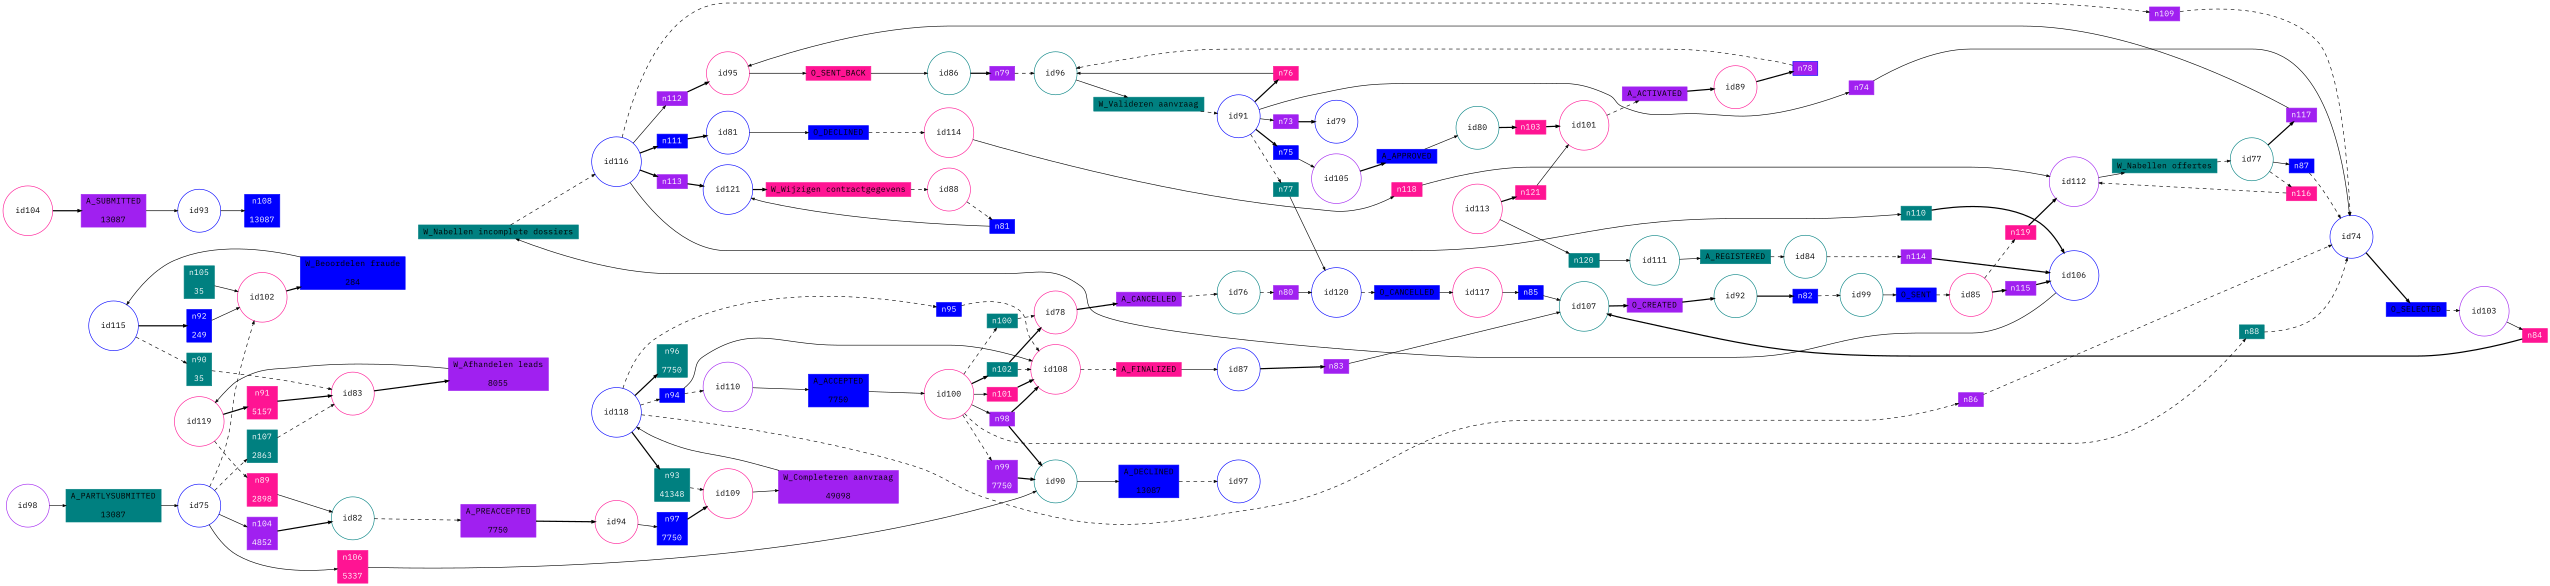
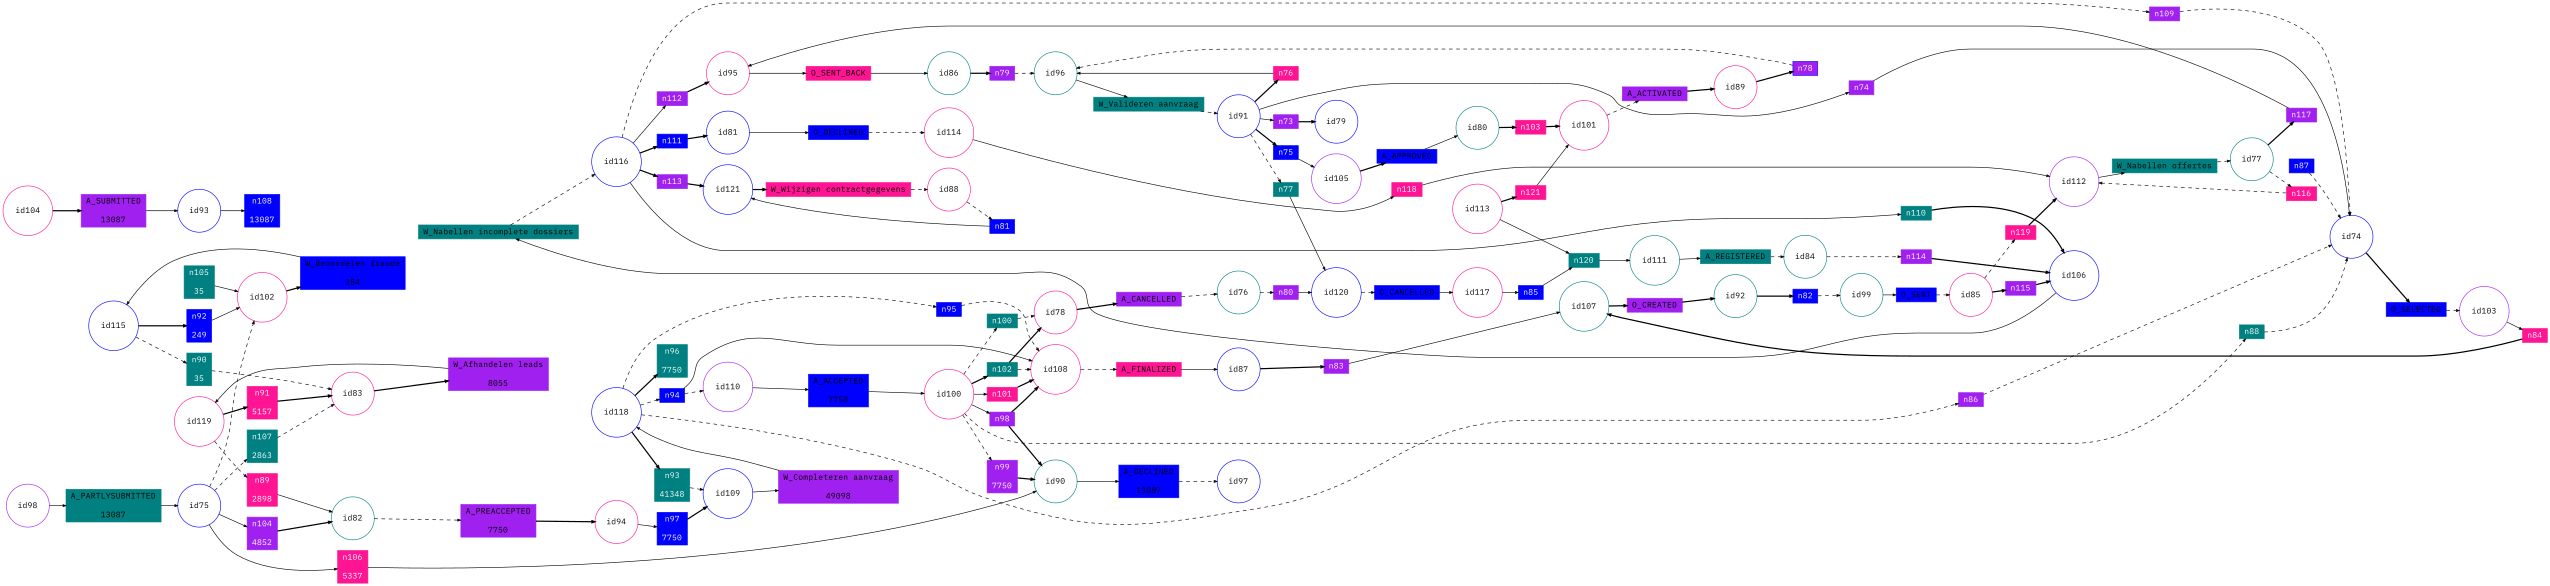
(2279, 163) -> none
(1550, 297) -> (1556, 277)
(728, 494) -> (728, 494)
